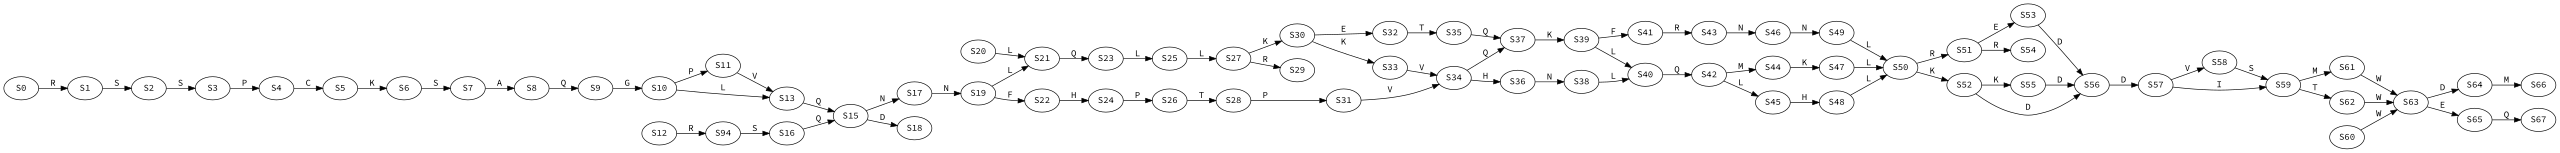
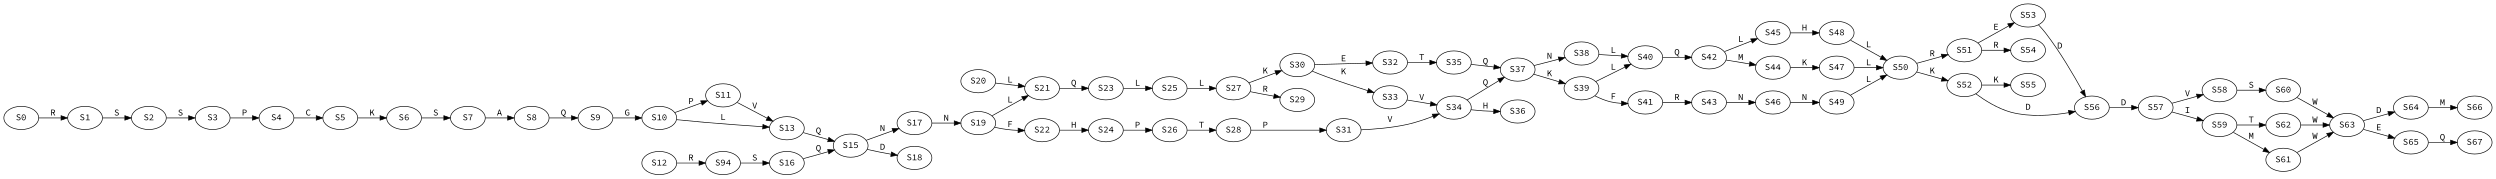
(2248, 73) -> (2248, 90)
(1546, 82) -> (1546, 62)
(2057, 85) -> none
